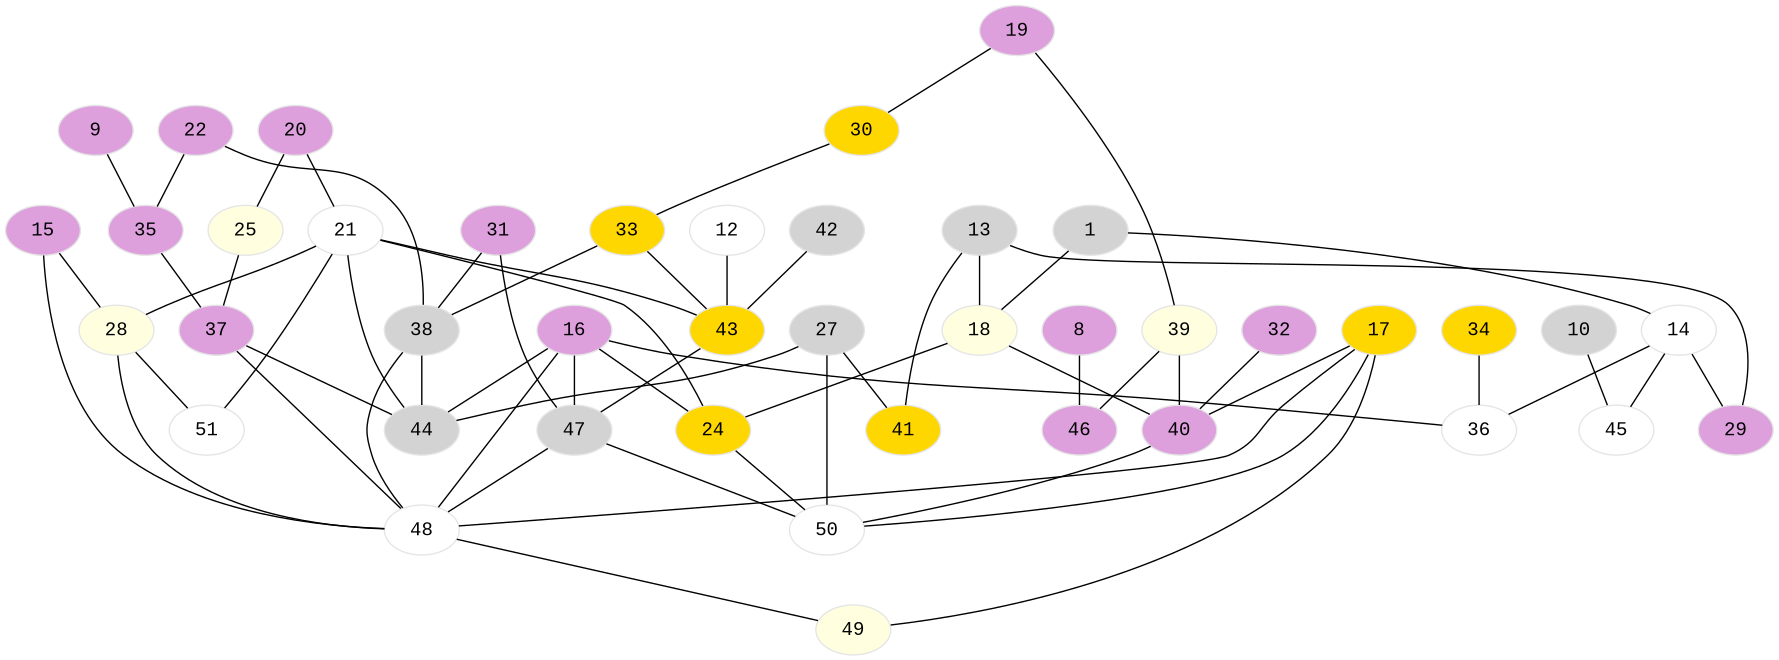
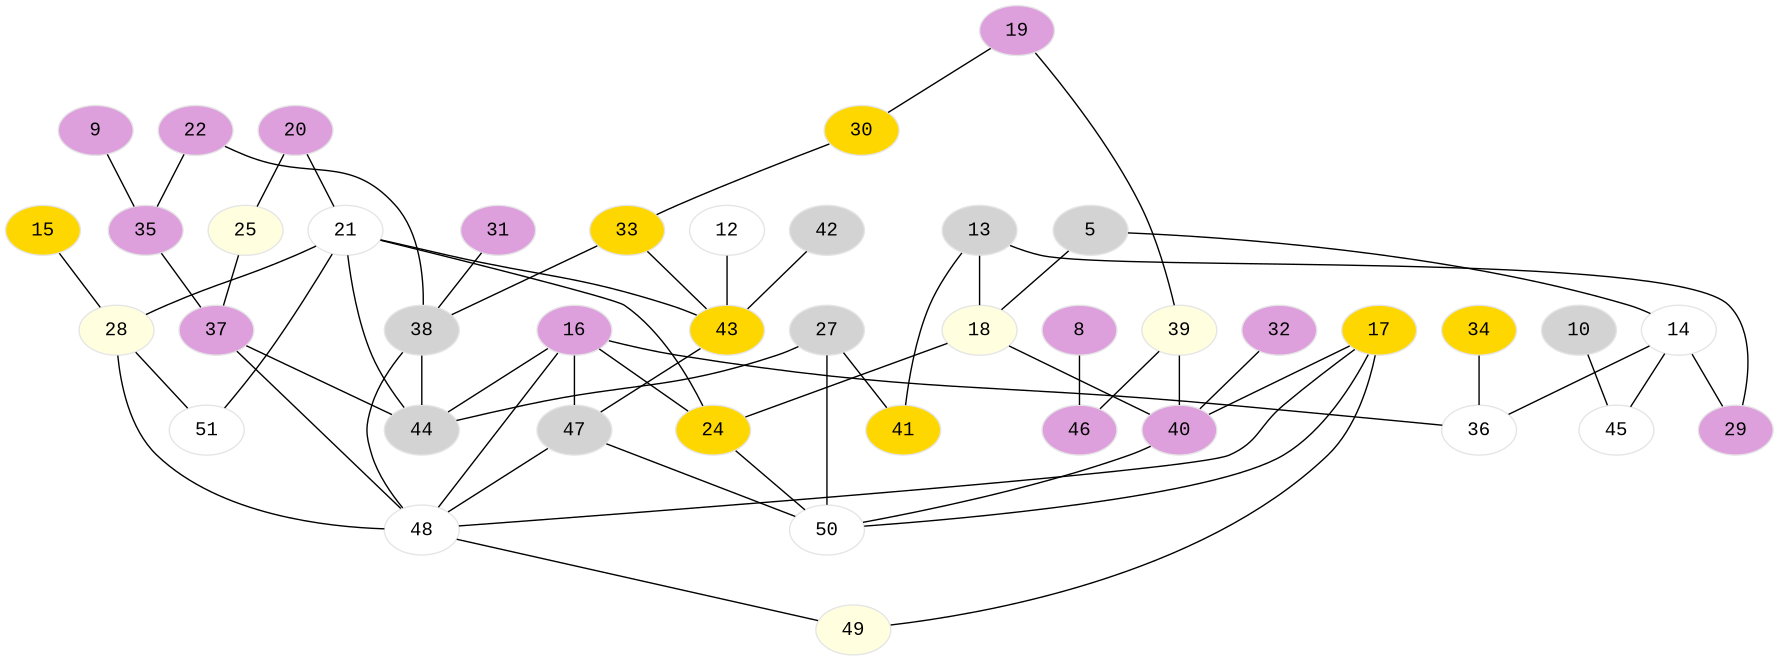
(43, 230) -> (43, 230)
(1091, 230) -> (1091, 230)
(517, 336) -> none
(146, 470) -> none
